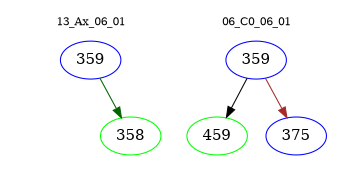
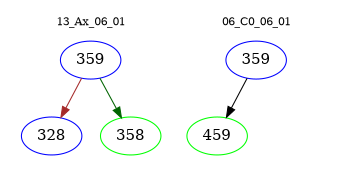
none -> (52, 136)
(296, 136) -> none
